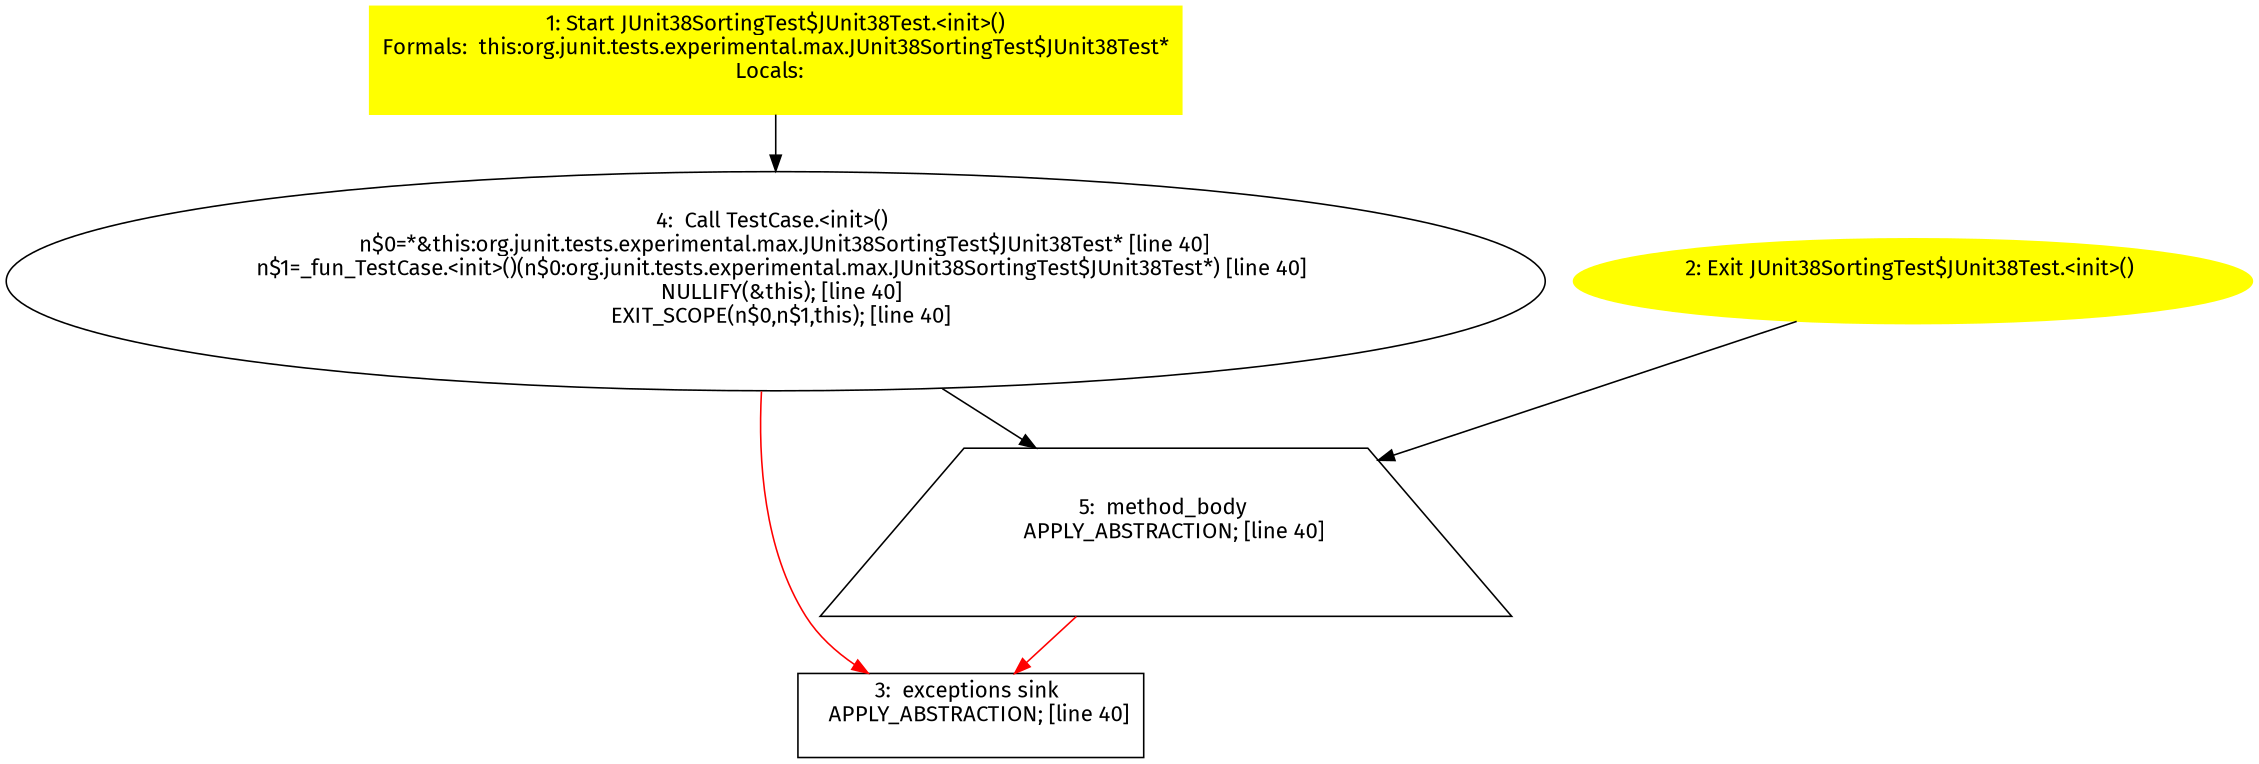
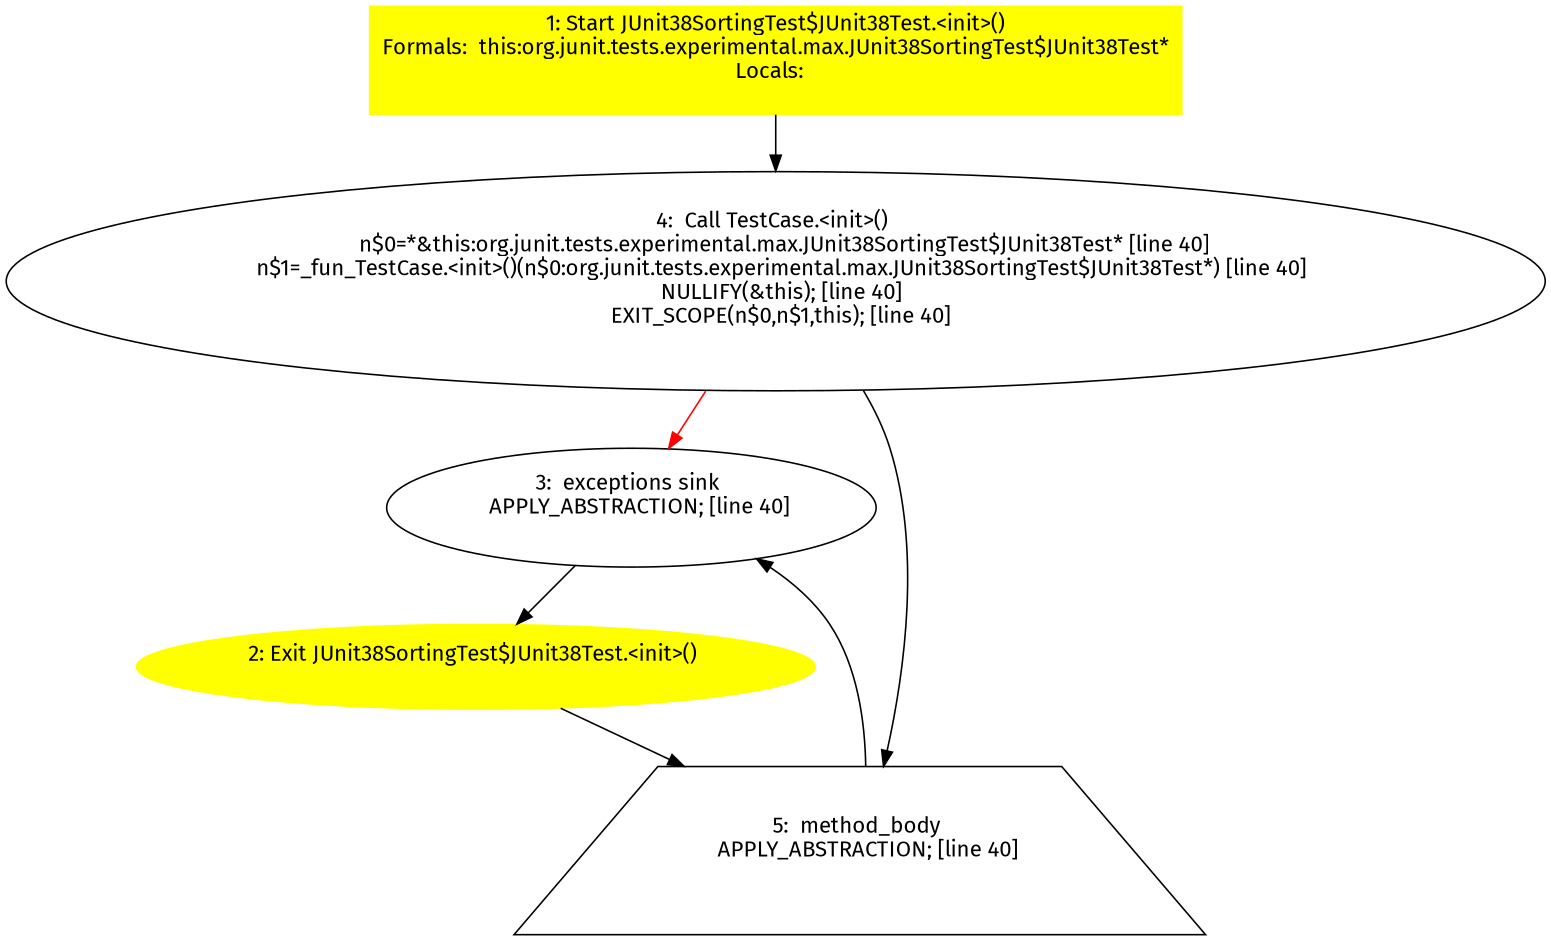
none -> (552, 589)
(1052, 639) -> (845, 653)
(971, 715) -> (631, 508)
